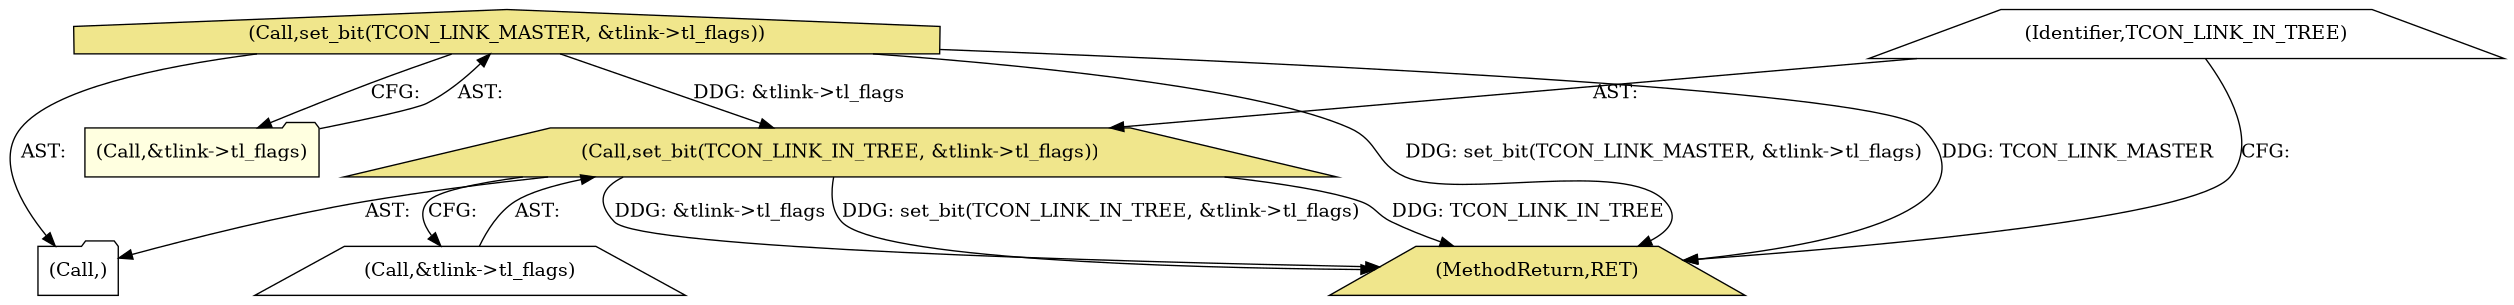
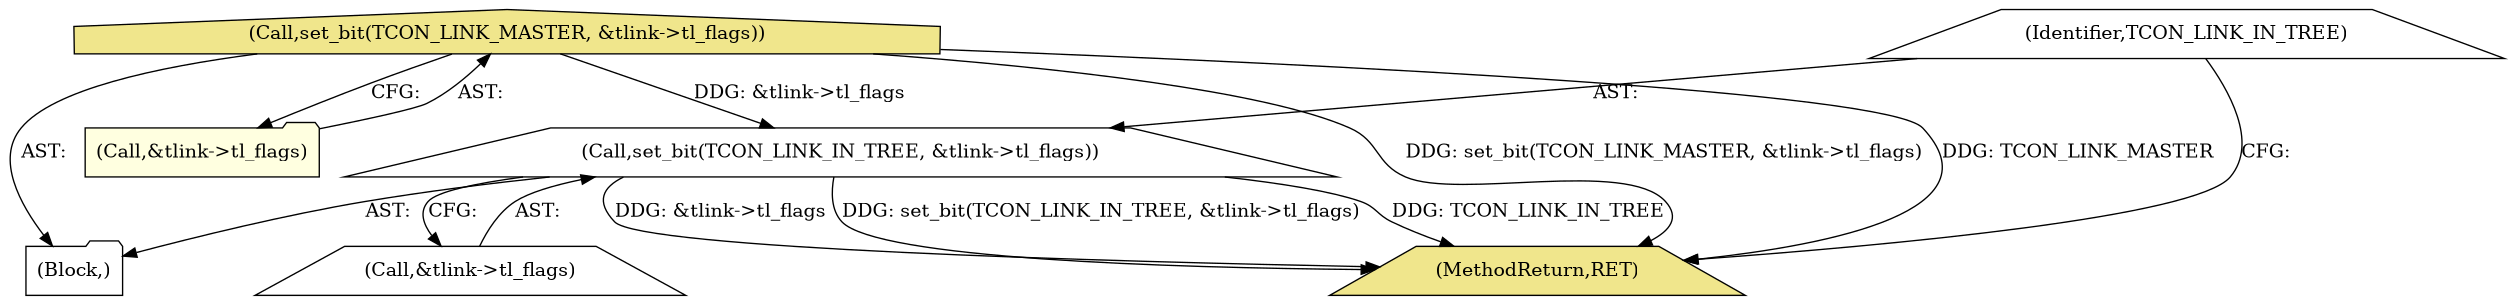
(840, 152) -> (841, 152)
(78, 271) -> (74, 271)
